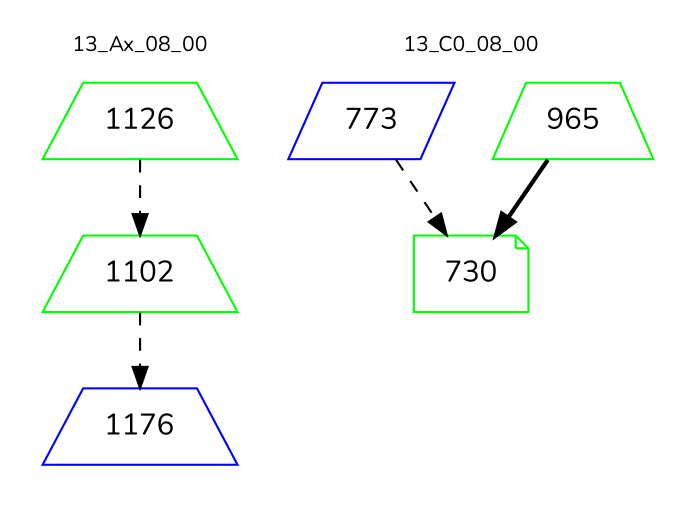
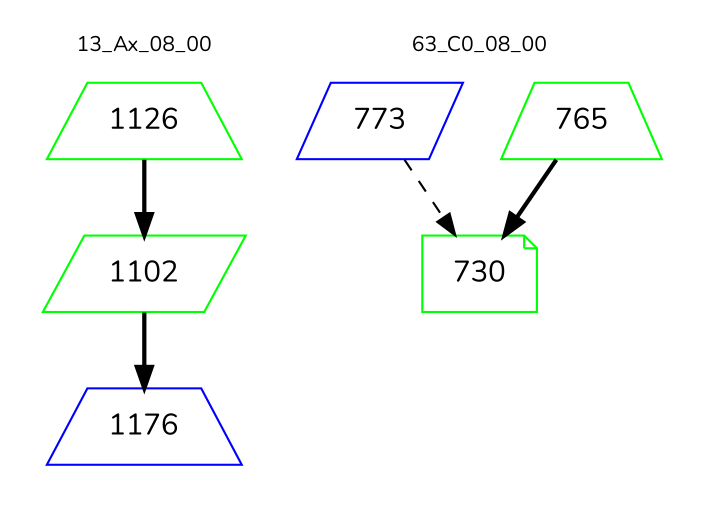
(471, 46) -> (480, 46)
(573, 121) -> (581, 121)
(140, 187) -> (144, 187)
(140, 274) -> (144, 274)
(140, 340) -> (144, 340)
